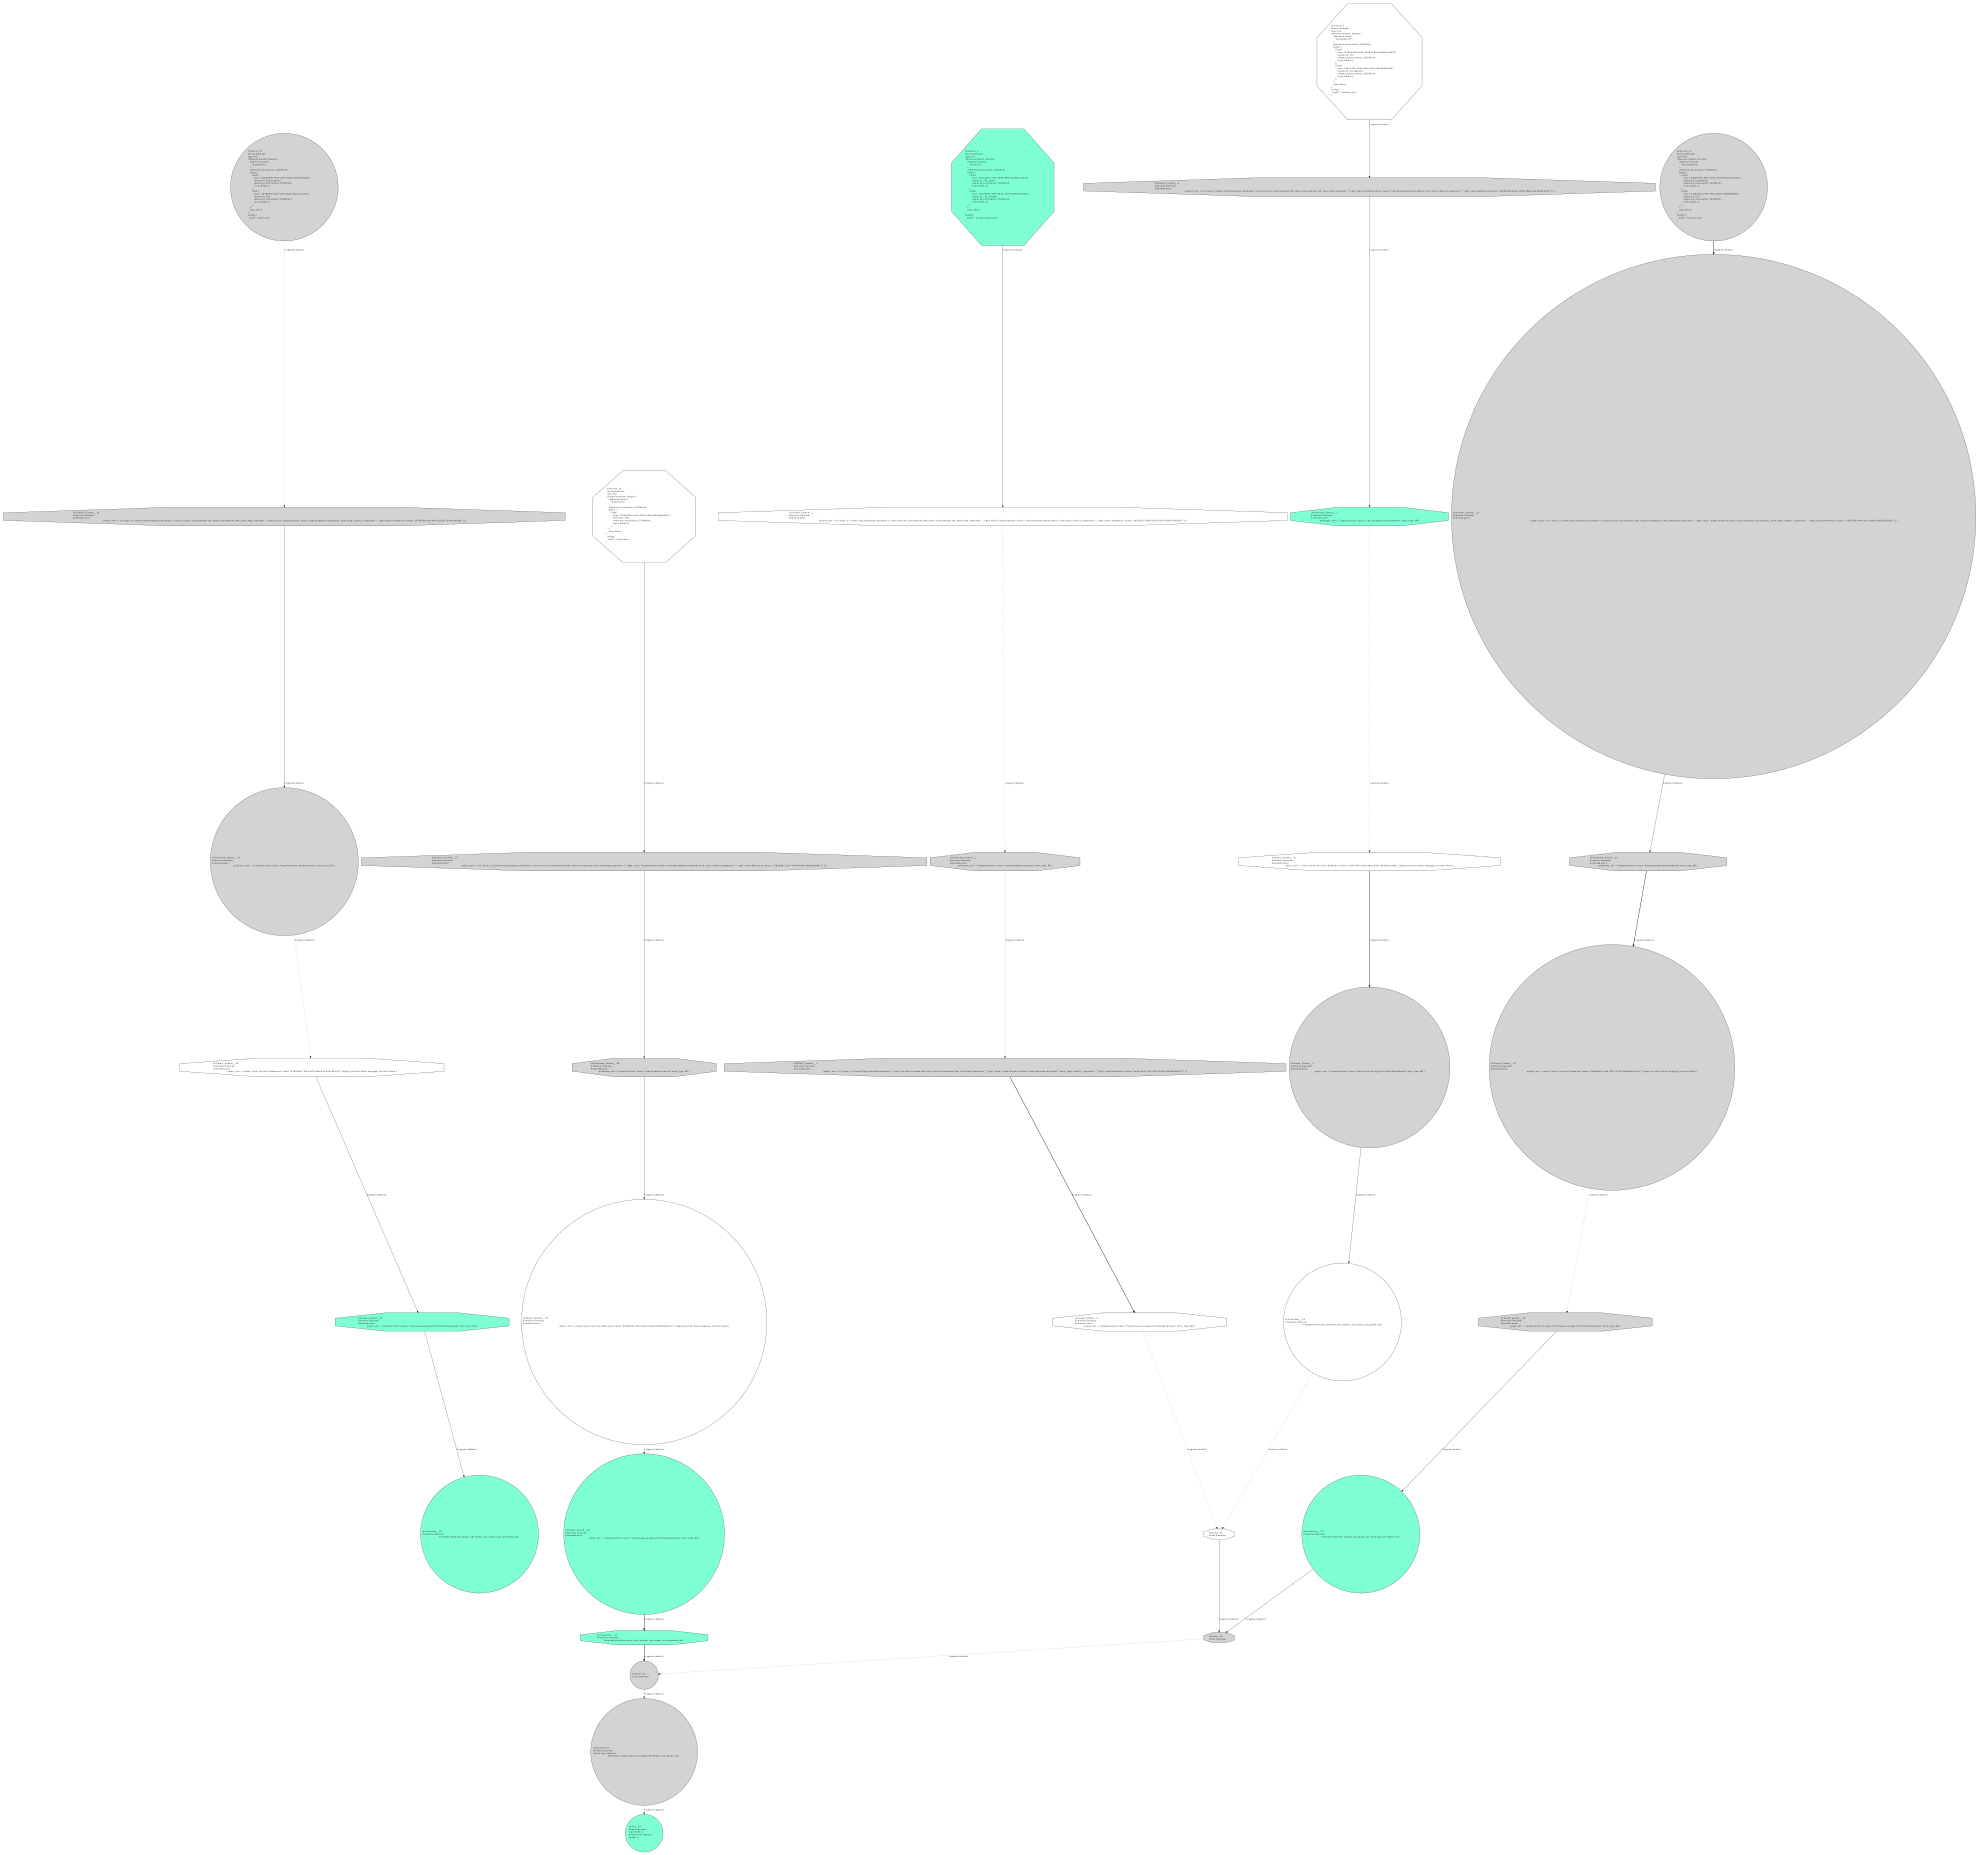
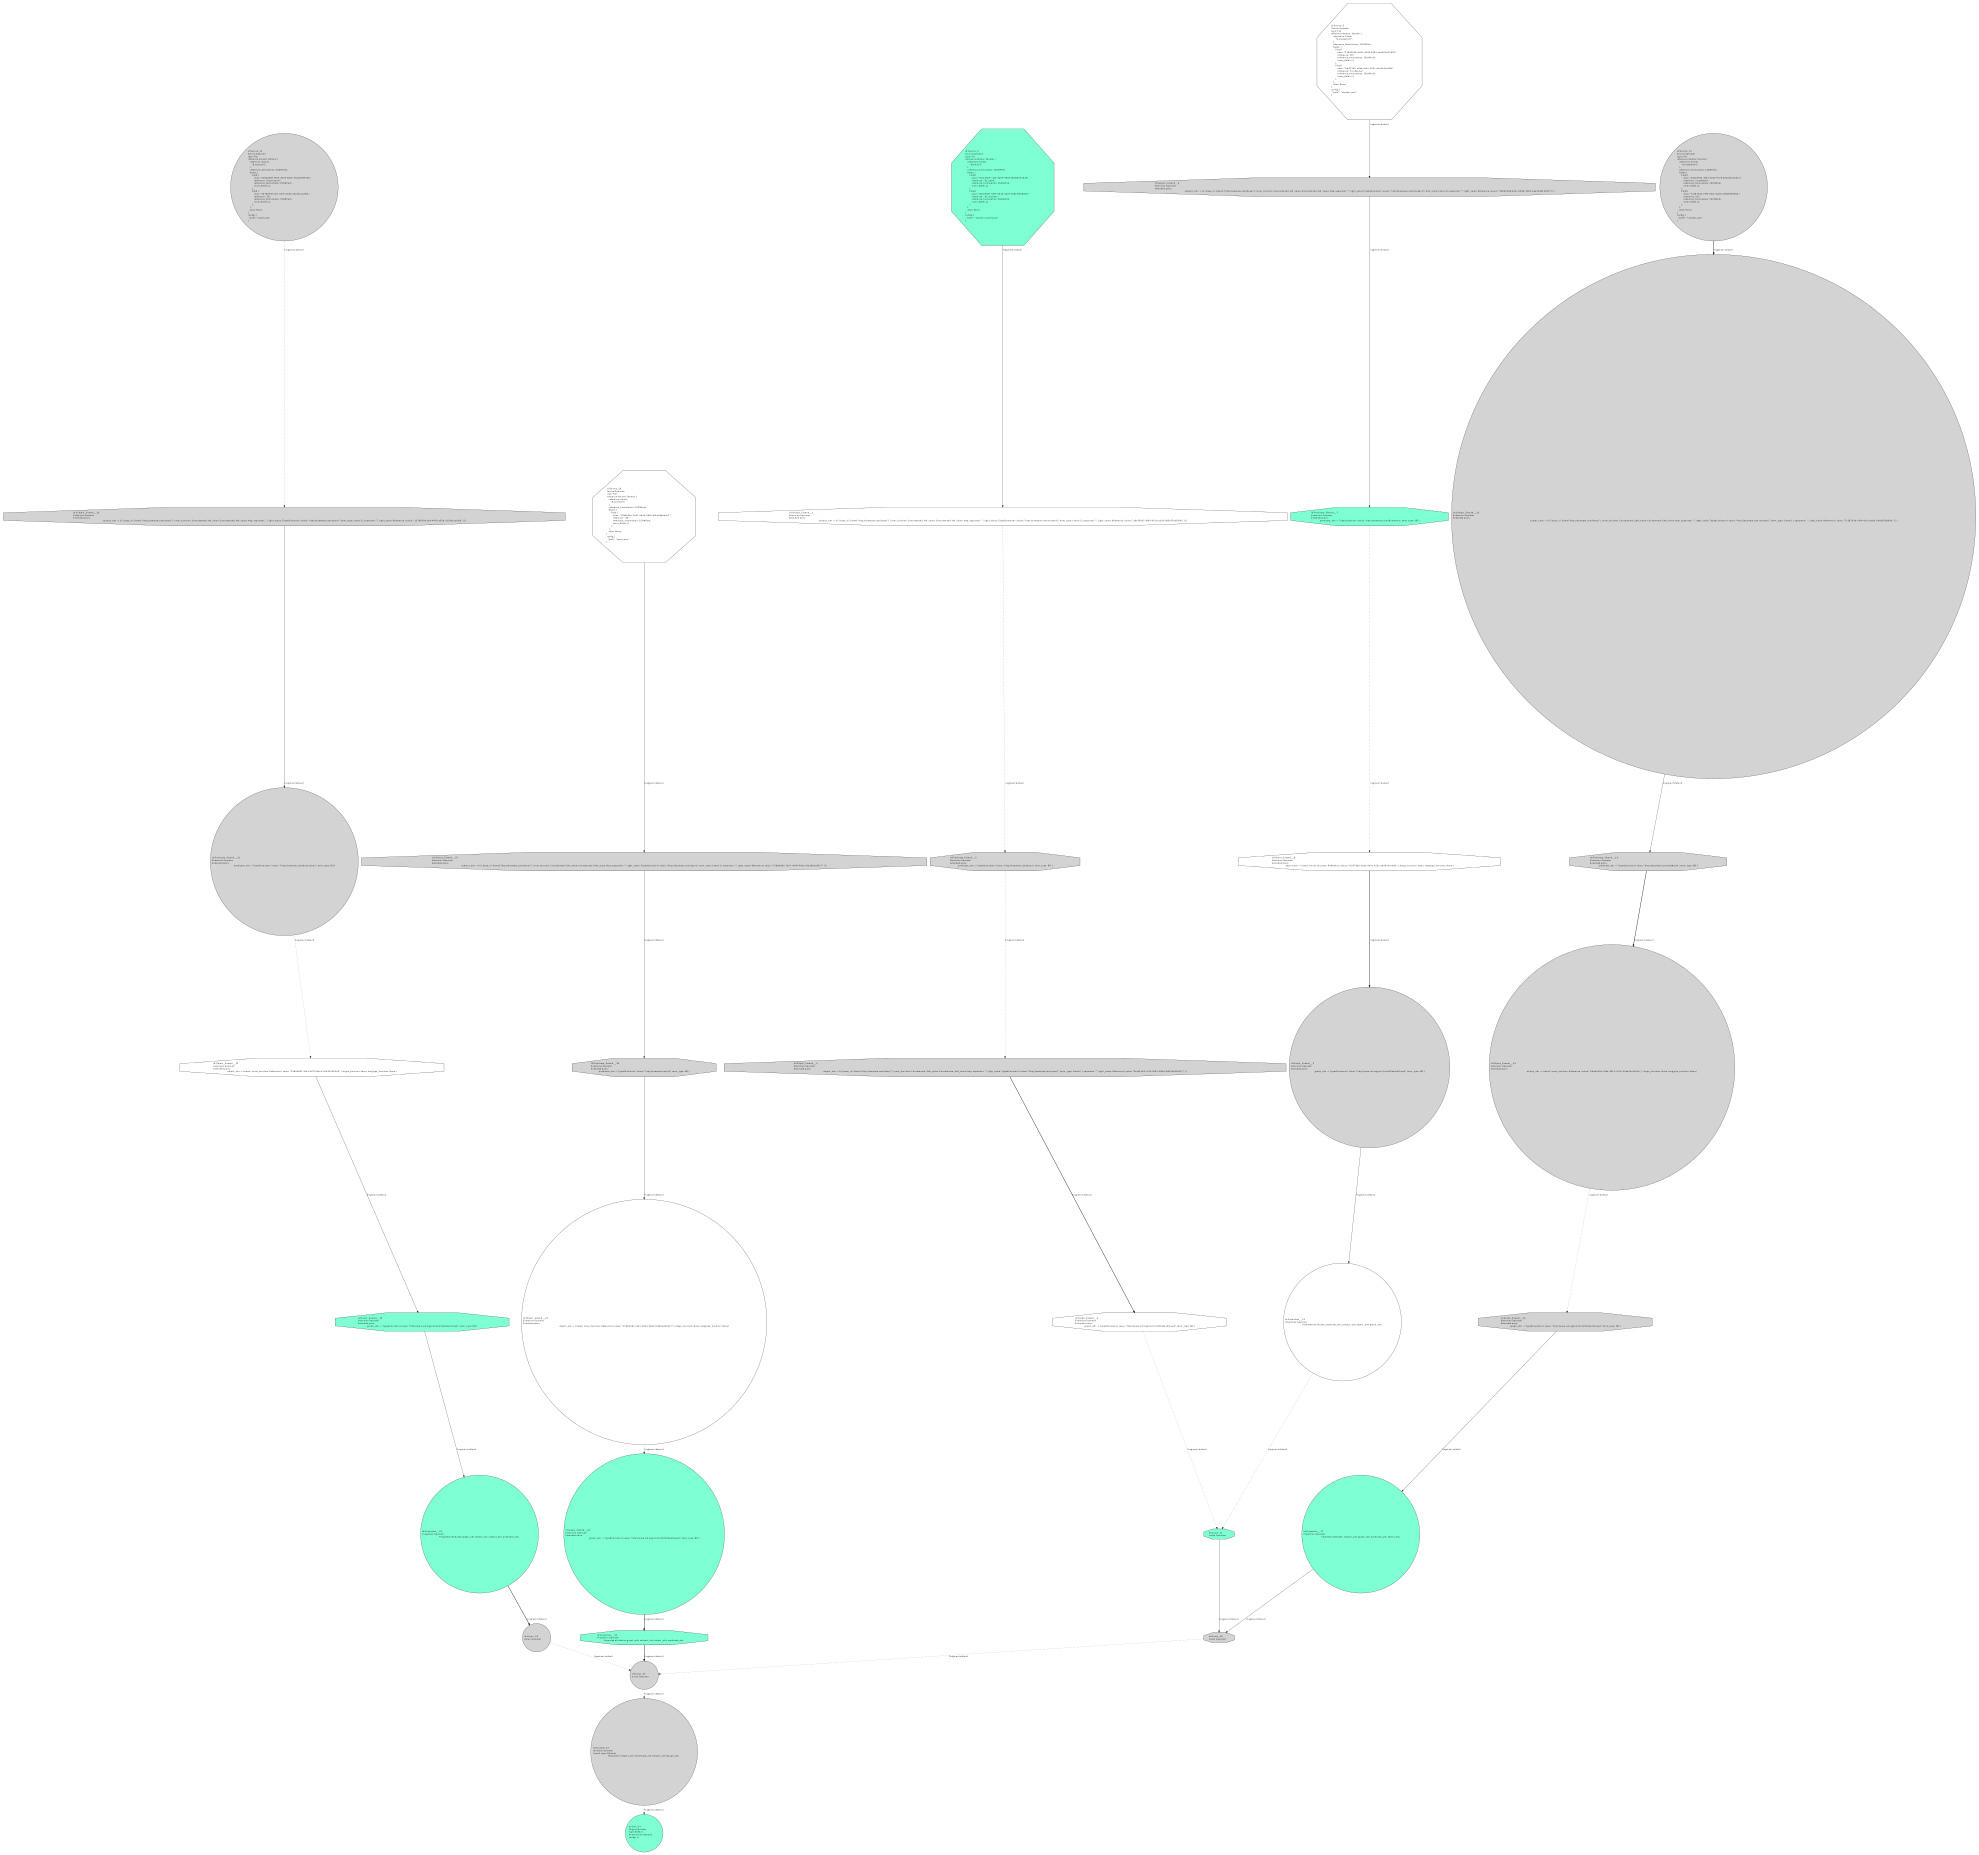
(1219, 1534) -> (1219, 1534)
none -> (537, 1638)
